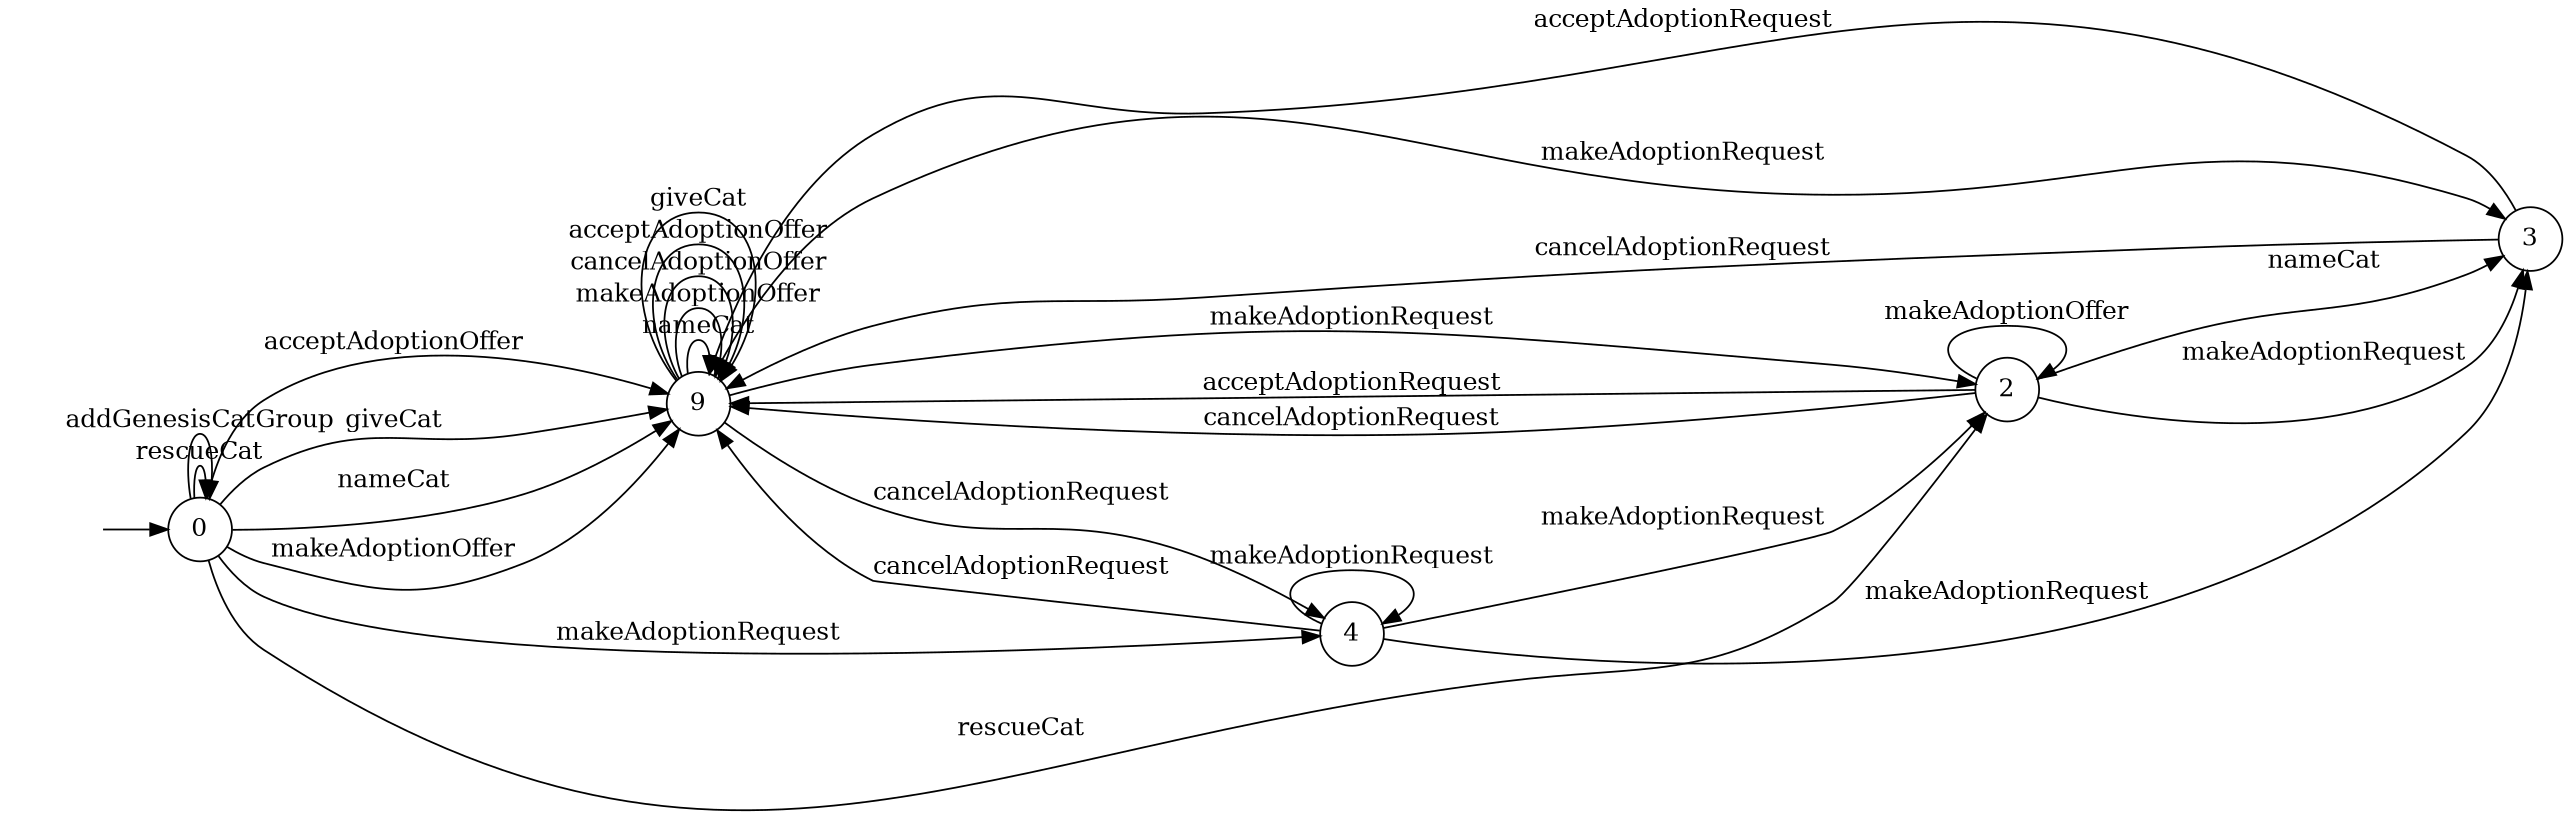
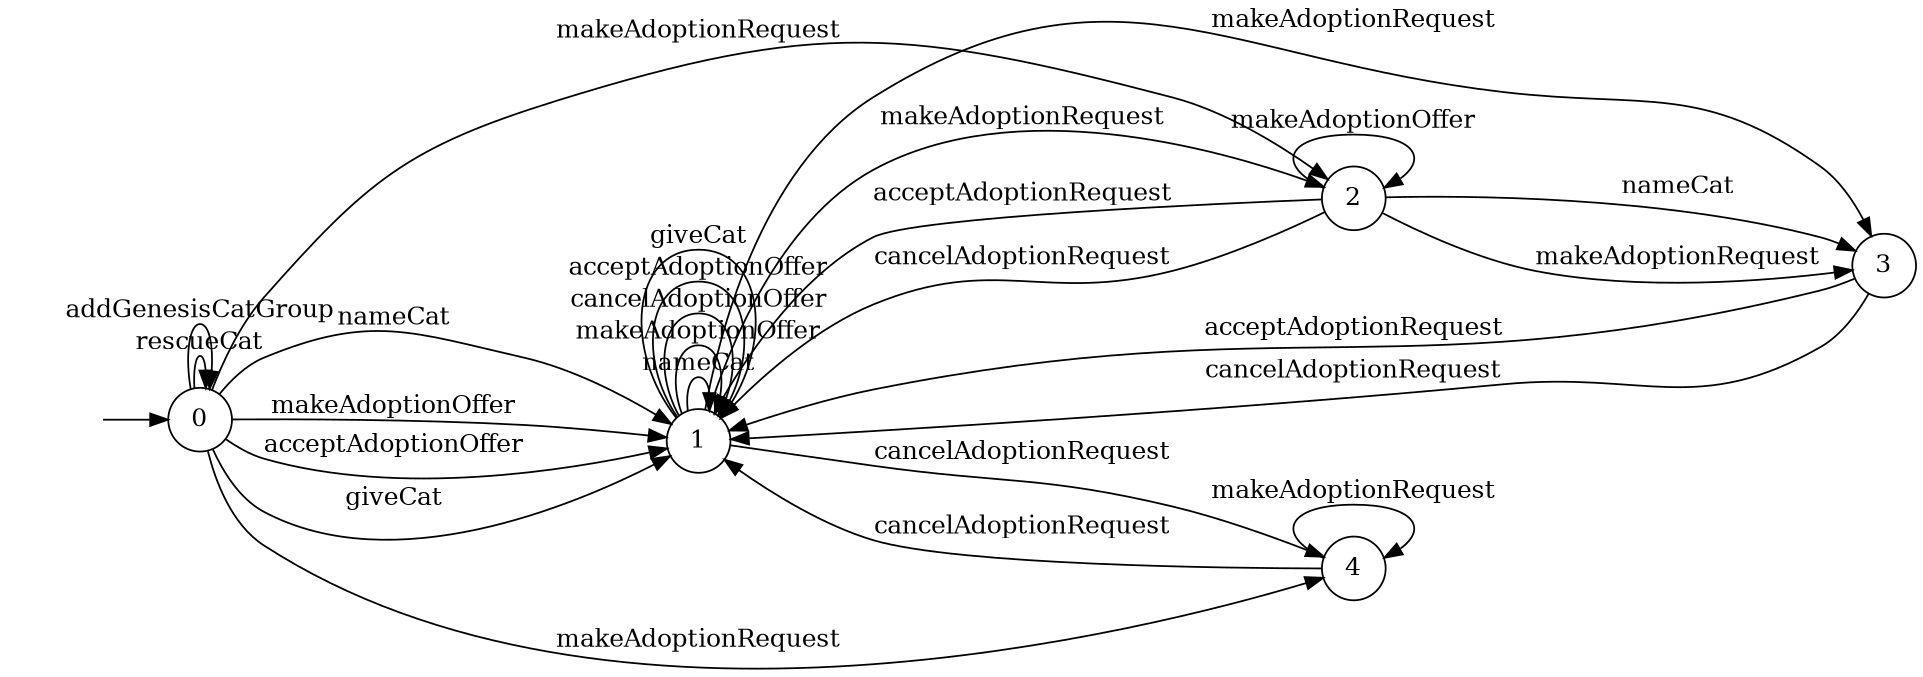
(699, 404) -> (699, 441)
(1695, 564) -> none
(2028, 635) -> none
(1022, 729) -> (699, 31)
